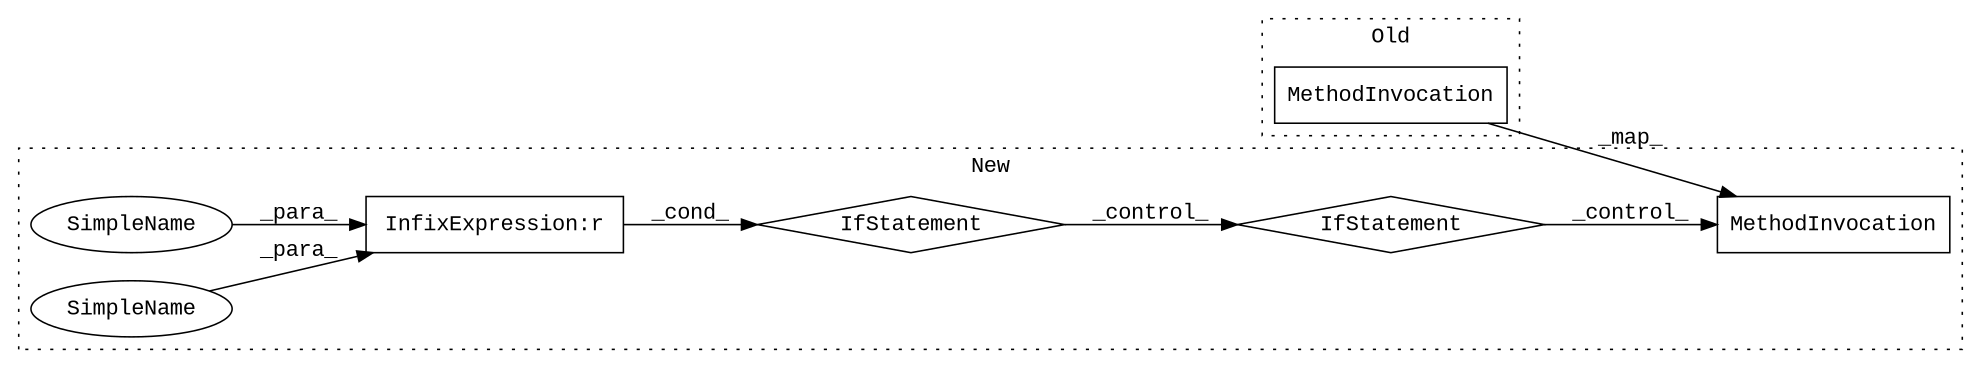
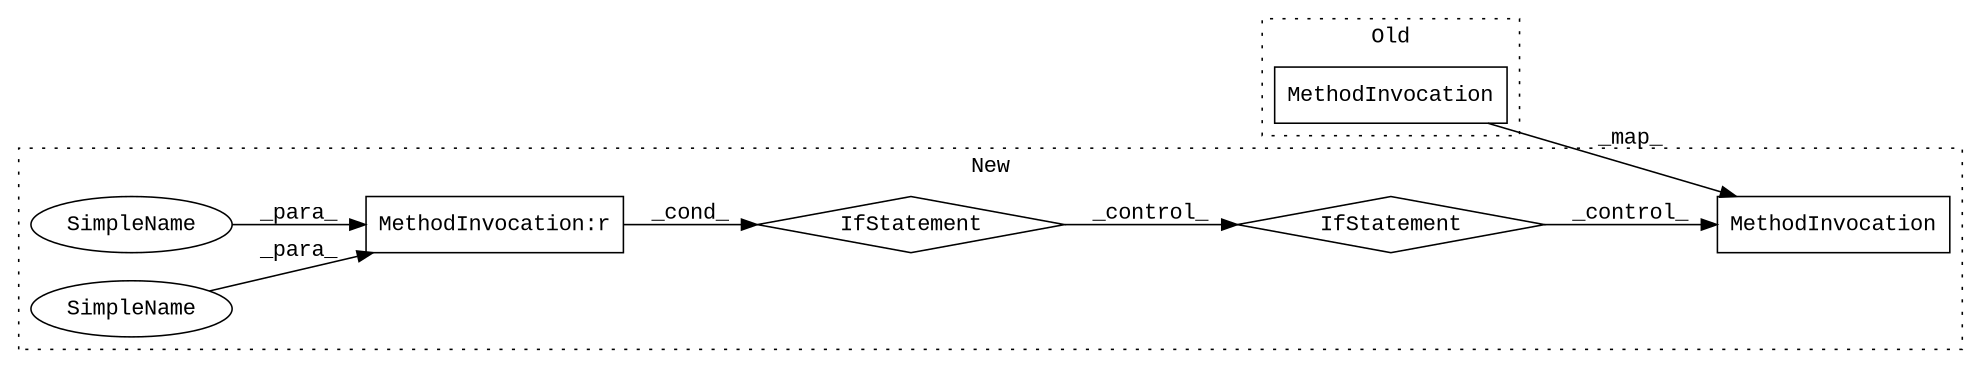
(495, 225) -> (495, 225)
